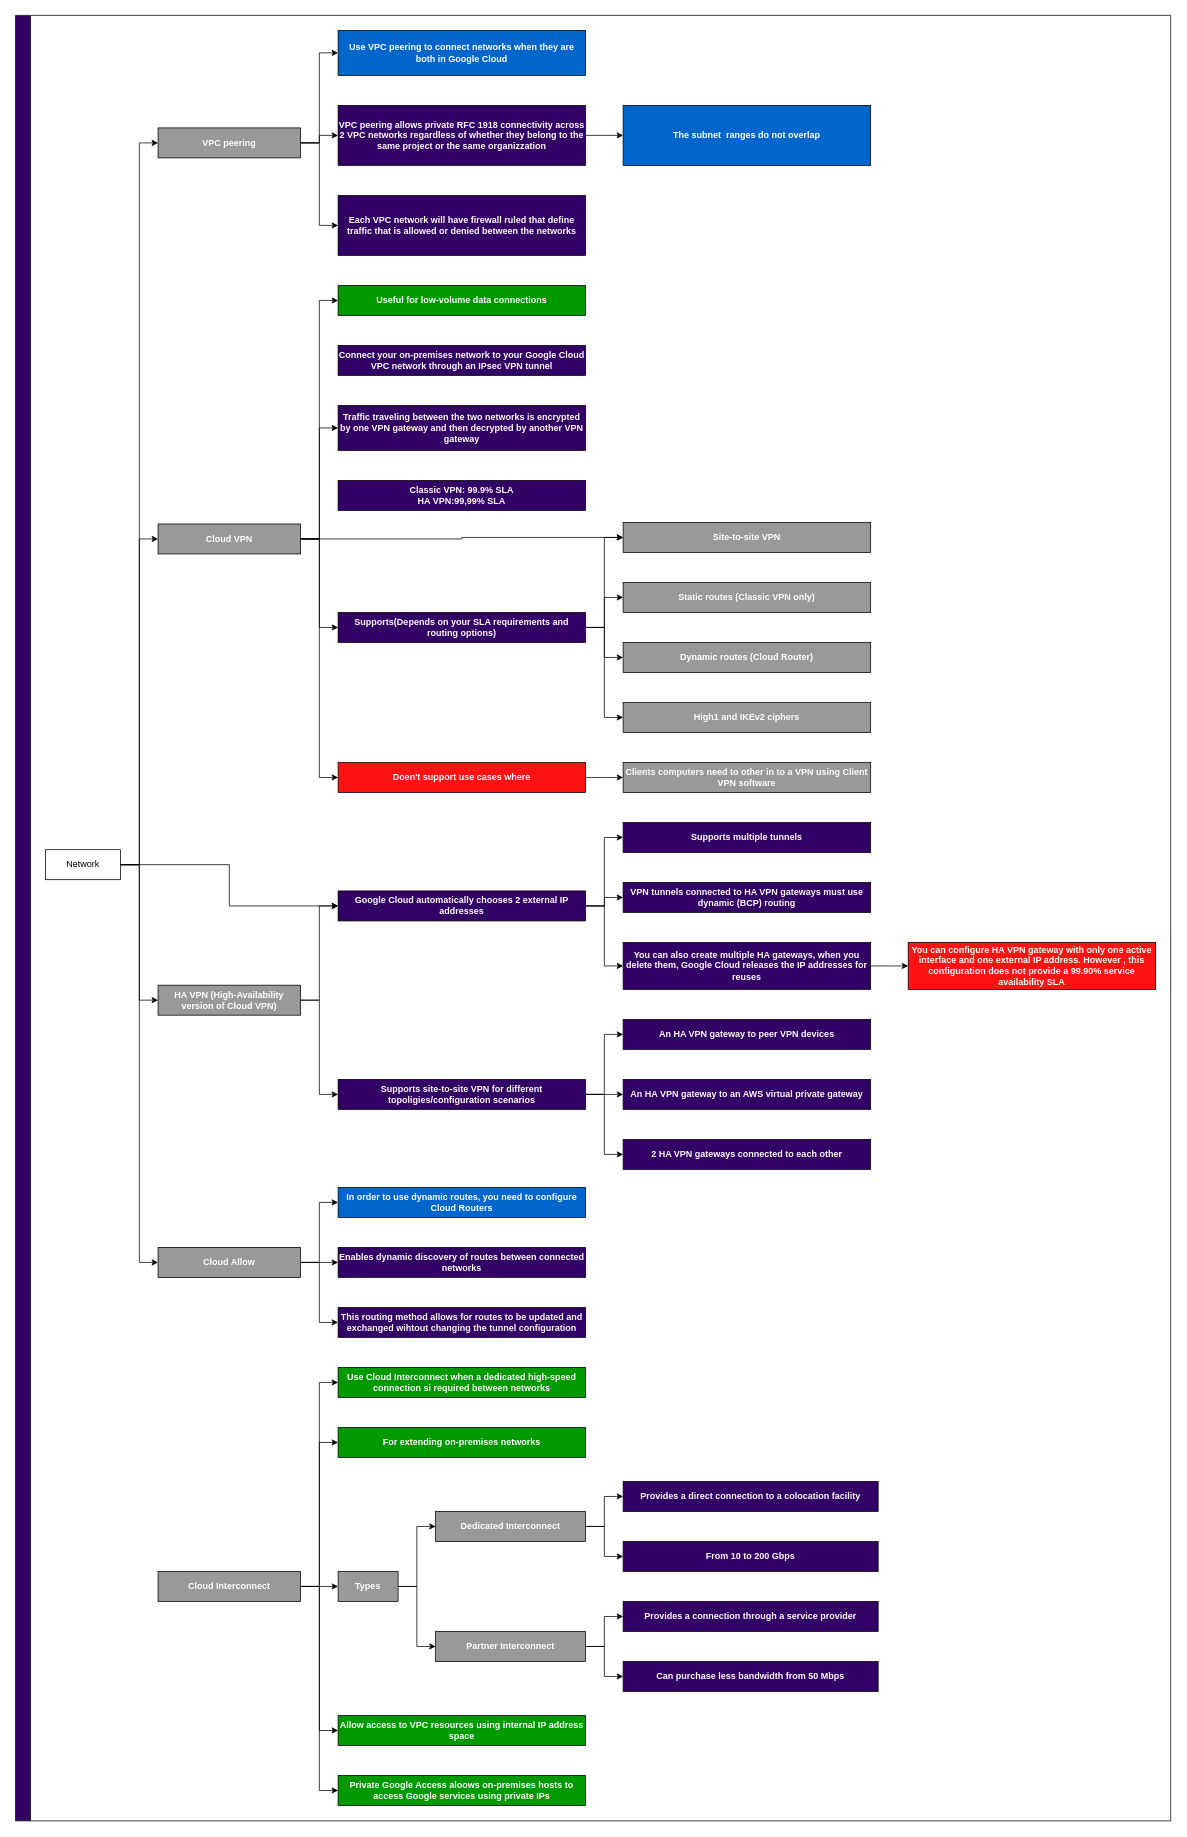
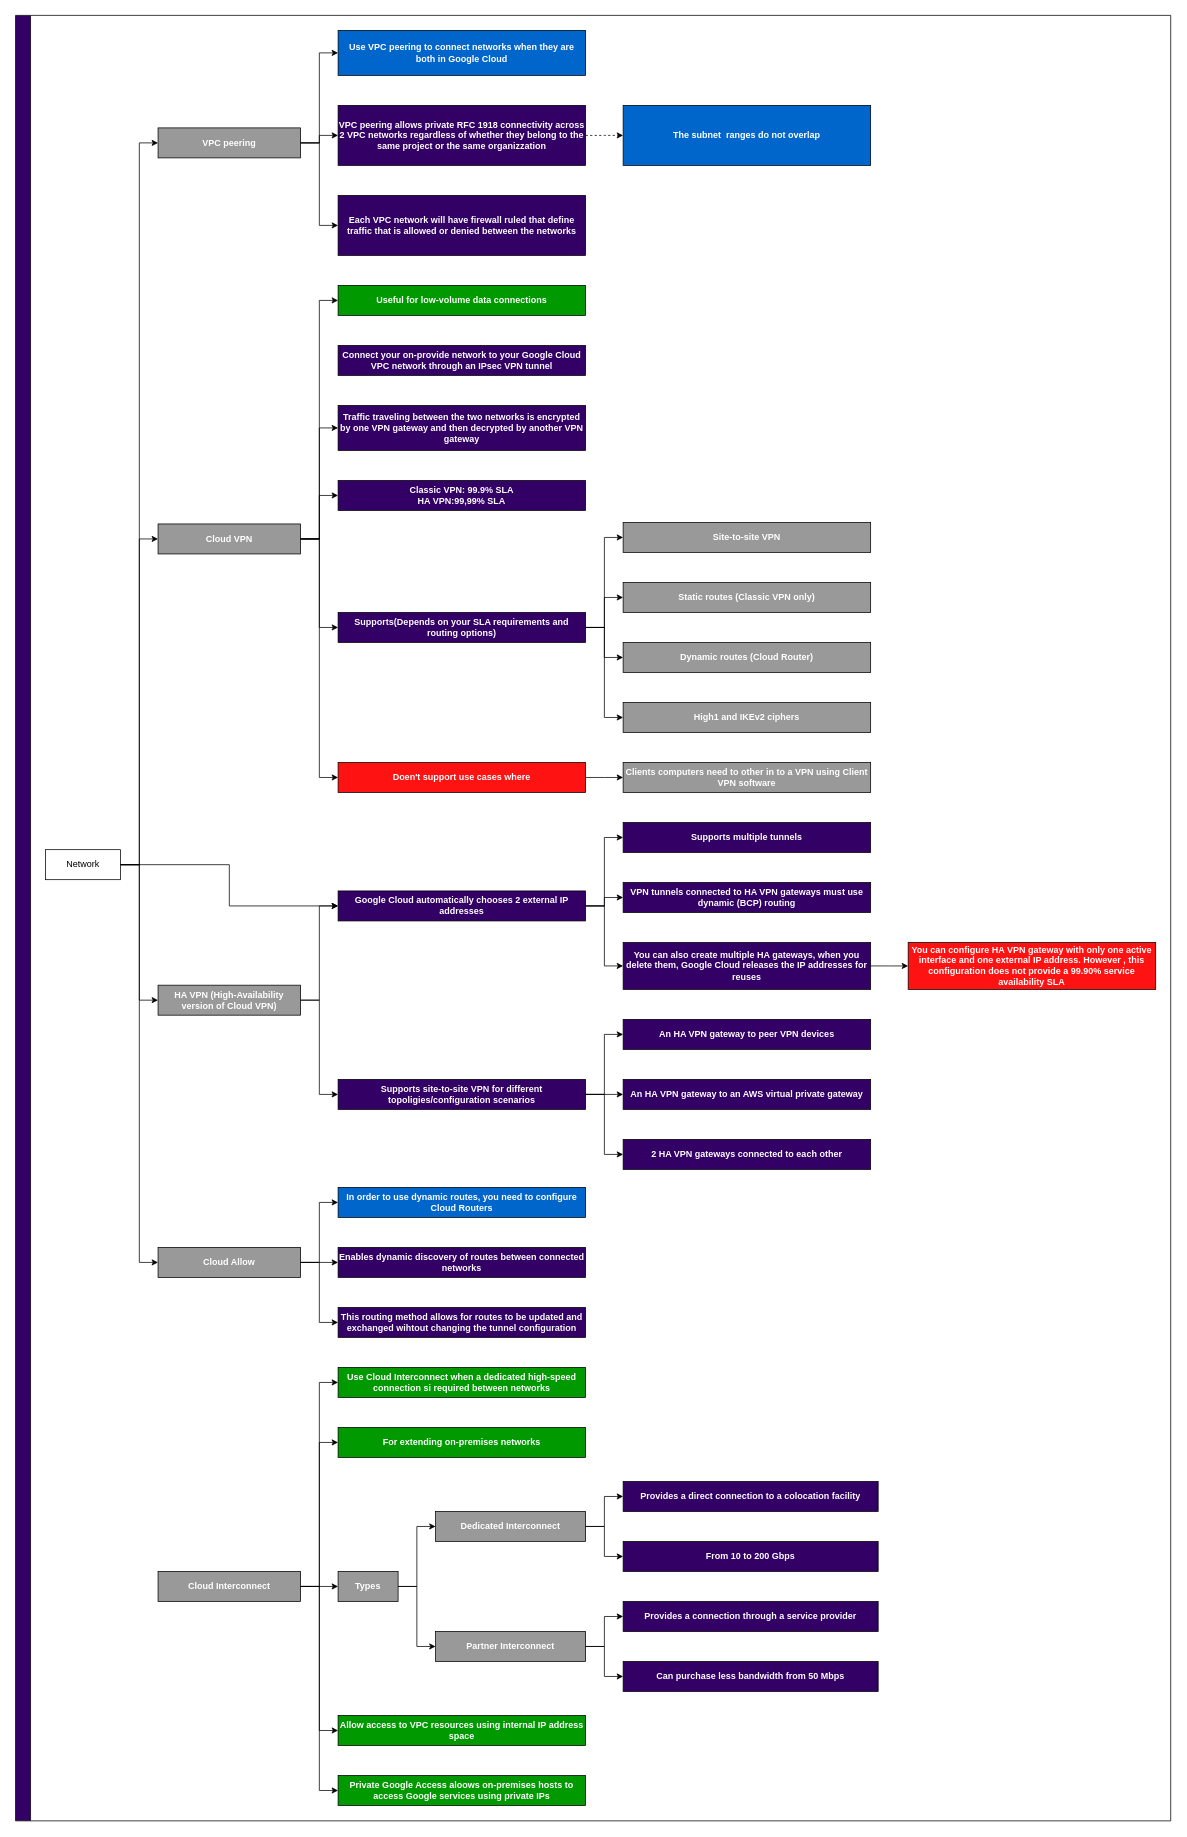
(602, 135) -> (602, 135)
(462, 360) -> (462, 360)
(462, 539) -> (327, 495)
